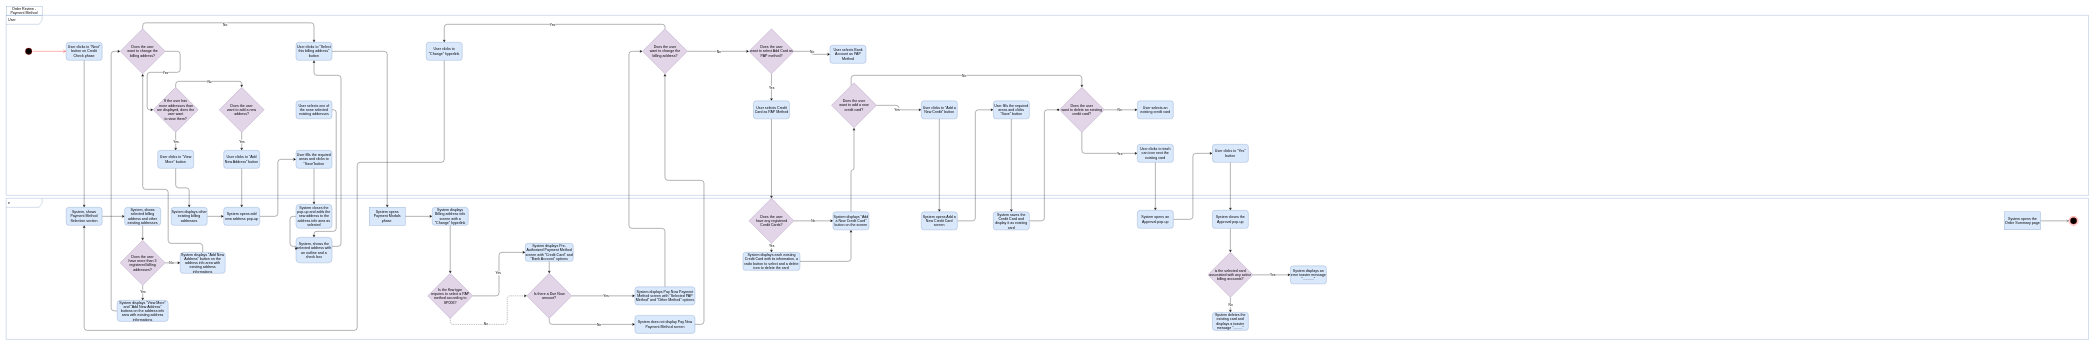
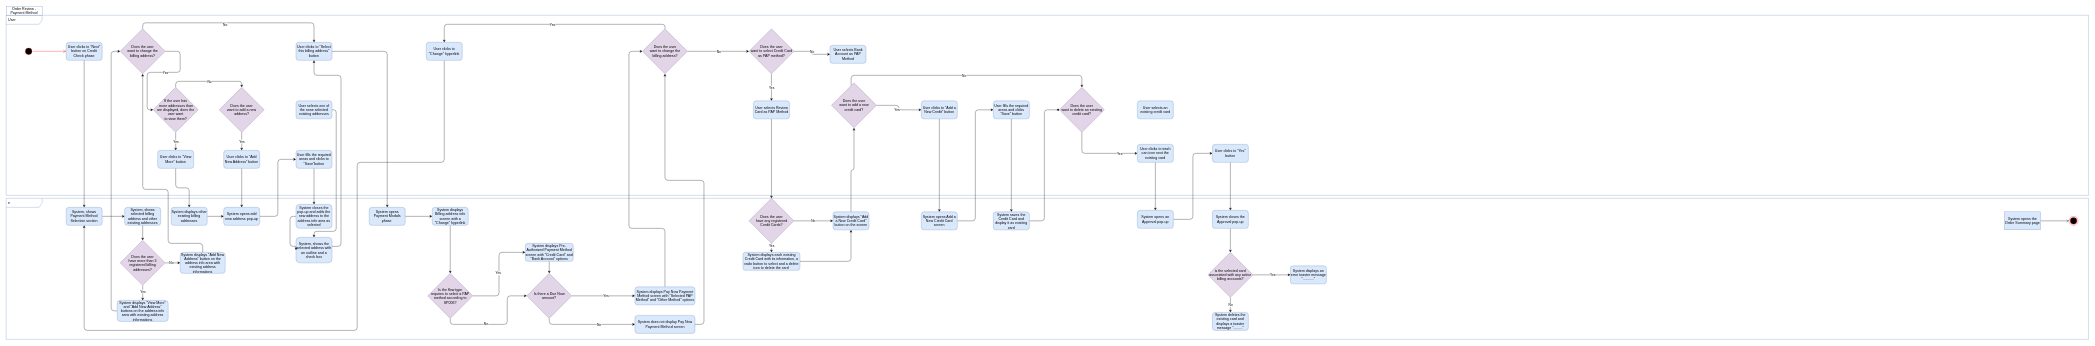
(771, 51) -> (771, 51)
(771, 110) -> (771, 110)
(1119, 110) -> none
(387, 216) -> (387, 216)
(500, 324) -> (500, 324)
